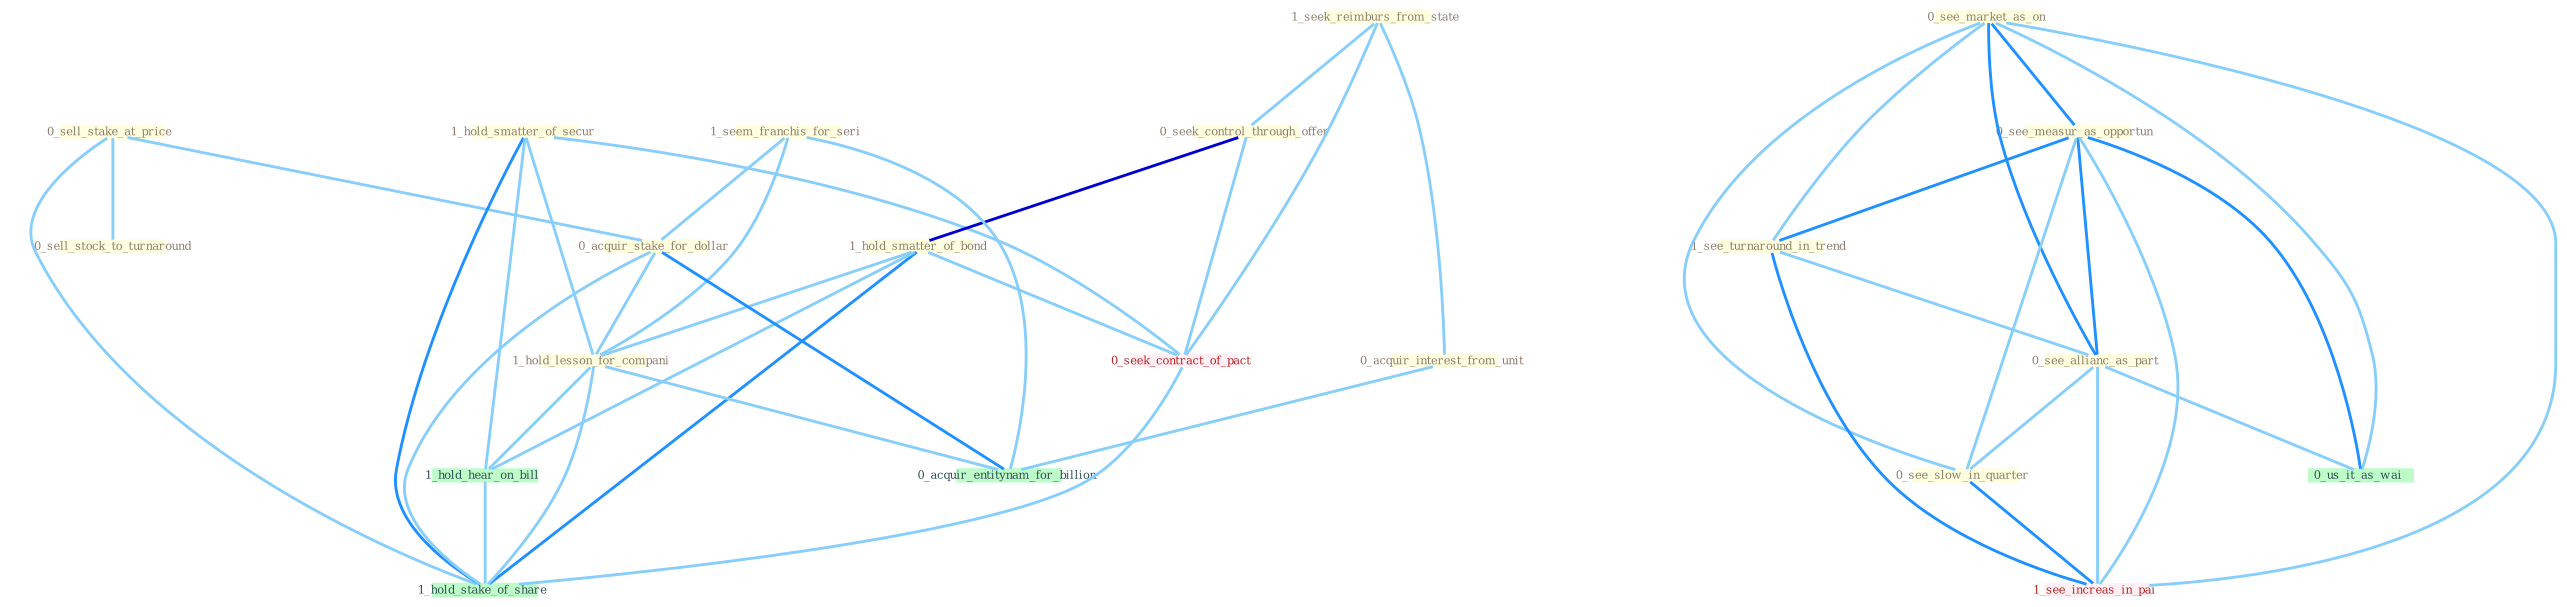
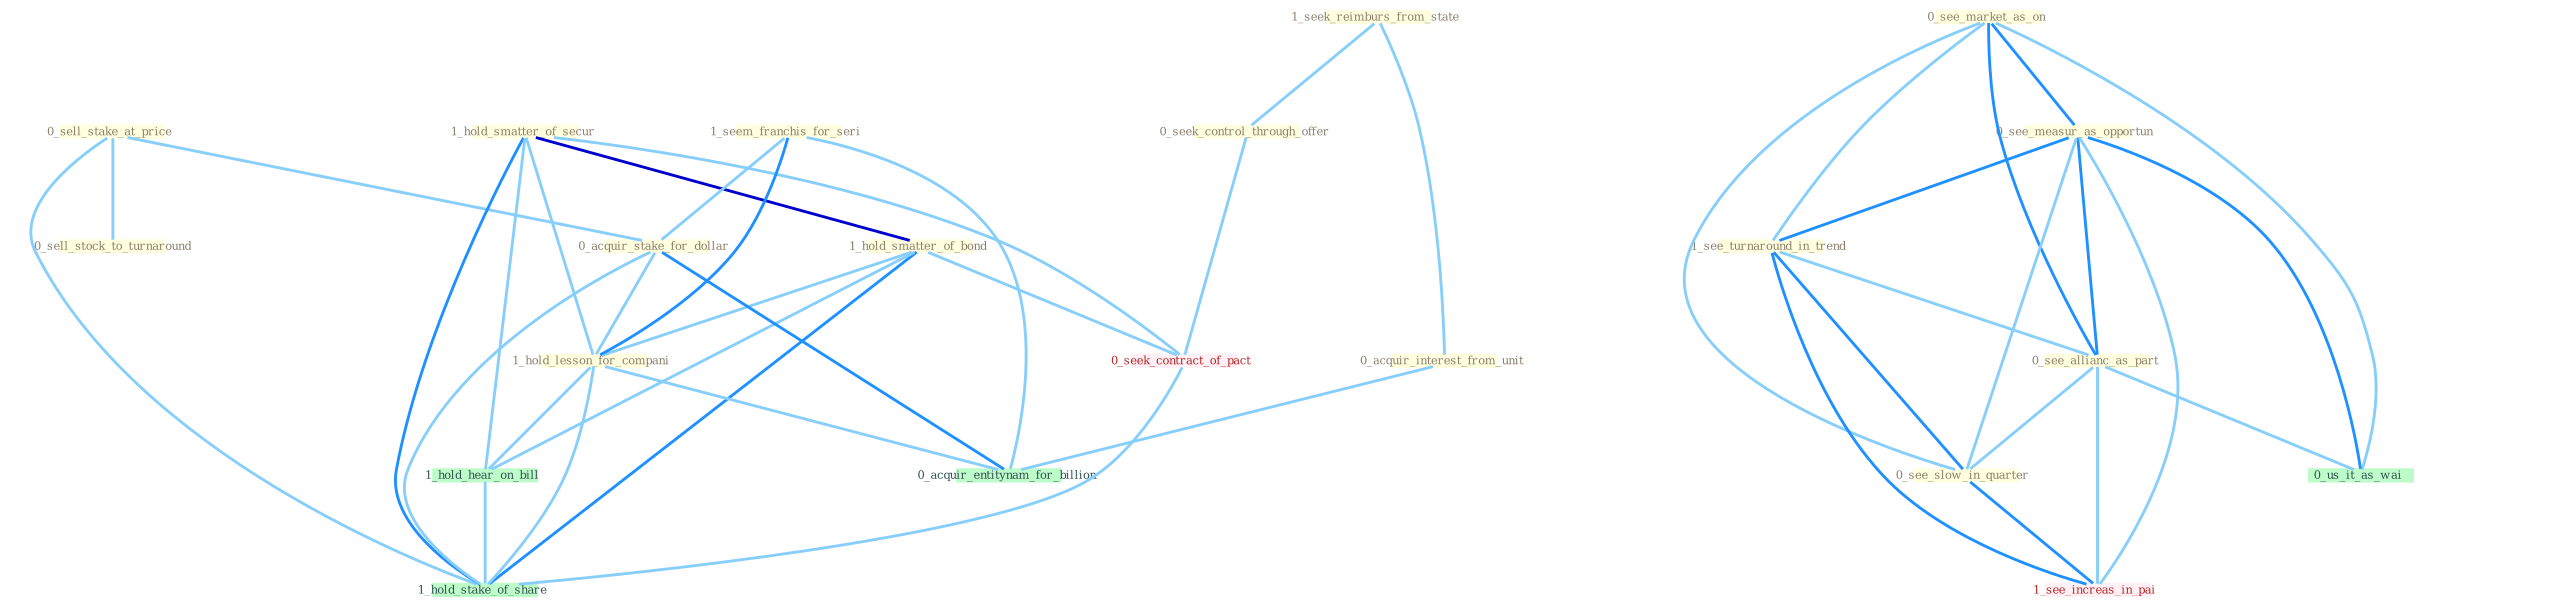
(1084, 189) -> (695, 181)
(1292, 195) -> none
(2556, 250) -> none
(720, 268) -> (720, 268)
none -> (1868, 361)
